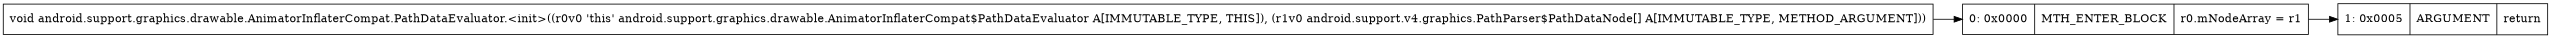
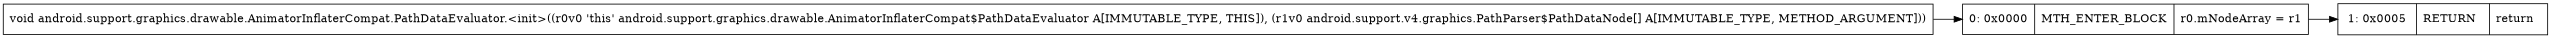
(2453, 19) -> (2450, 19)
